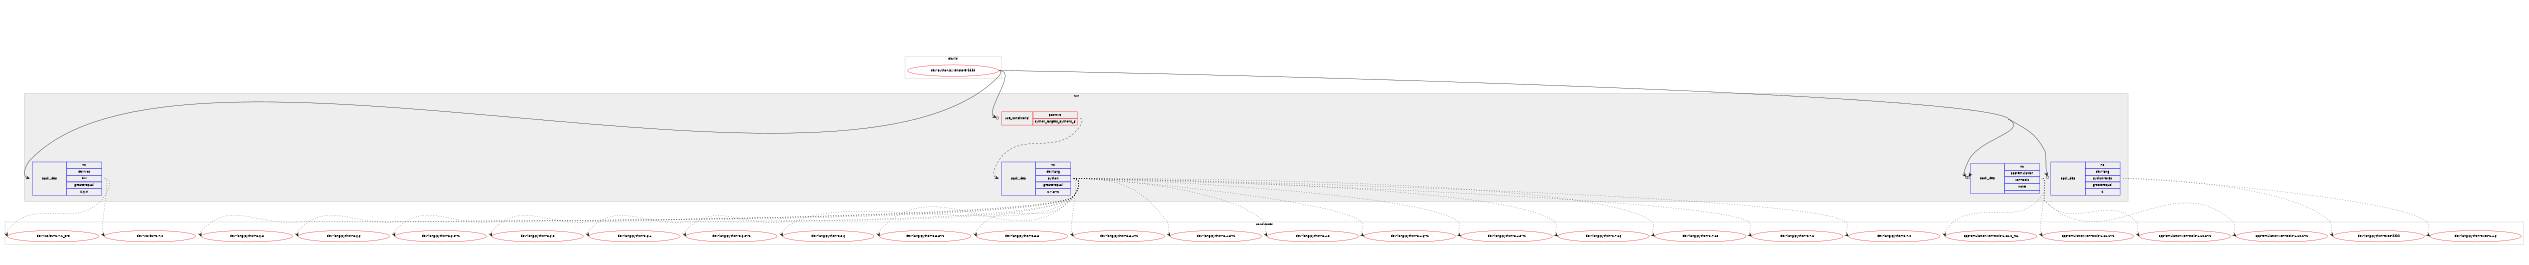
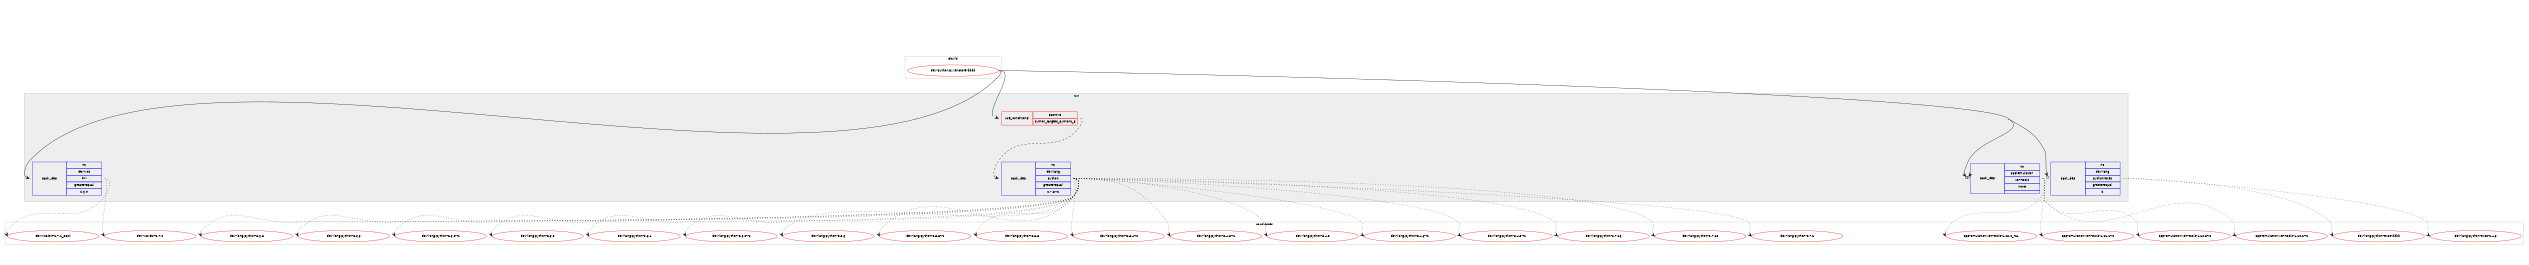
(1000, 91) -> (1000, 91)
(53, 236) -> (53, 236)
(1894, 236) -> none
